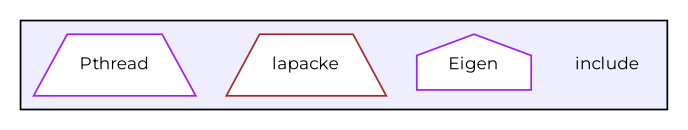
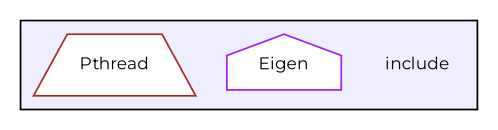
(115, 65) -> (115, 65)
(306, 65) -> none
